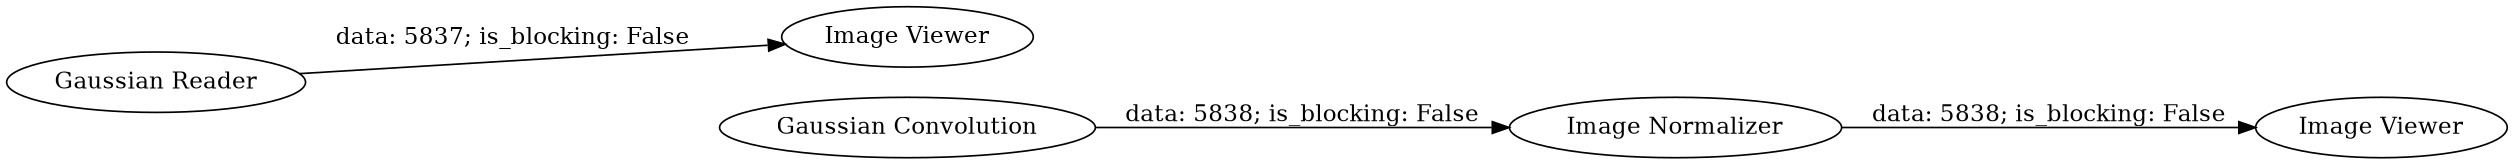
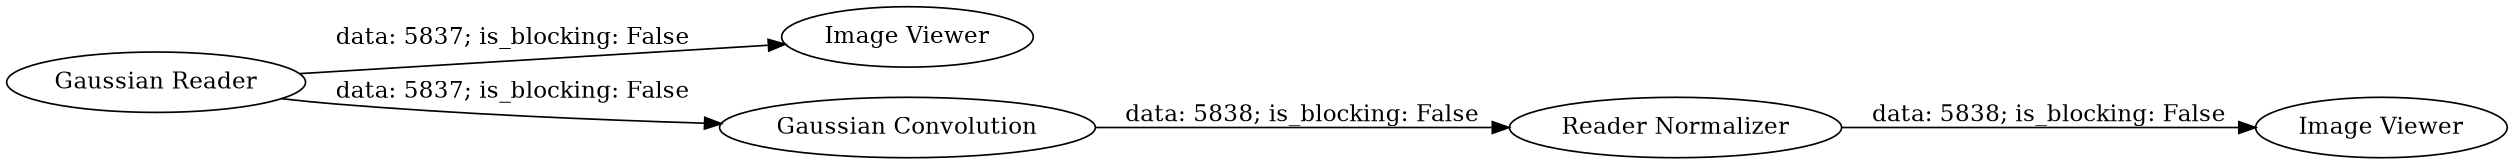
none -> (493, 114)
(1676, 128) -> (1676, 128)
